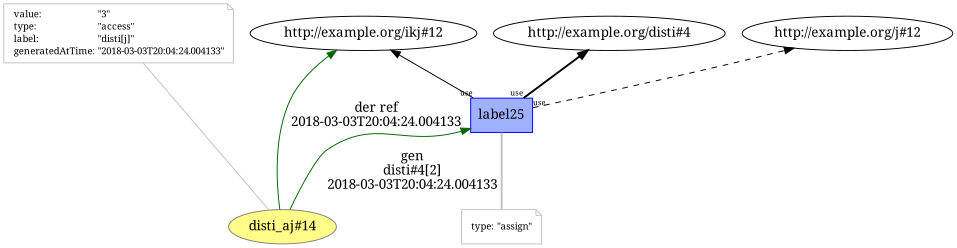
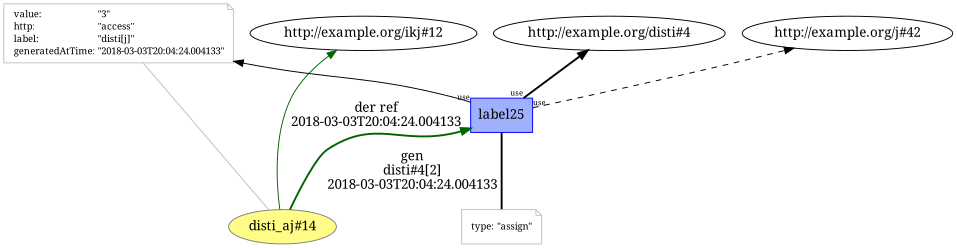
(26, 27) -> (25, 27)
(847, 33) -> (847, 33)
(436, 76) -> (357, 79)
(357, 136) -> (357, 136)
(502, 171) -> (502, 171)
